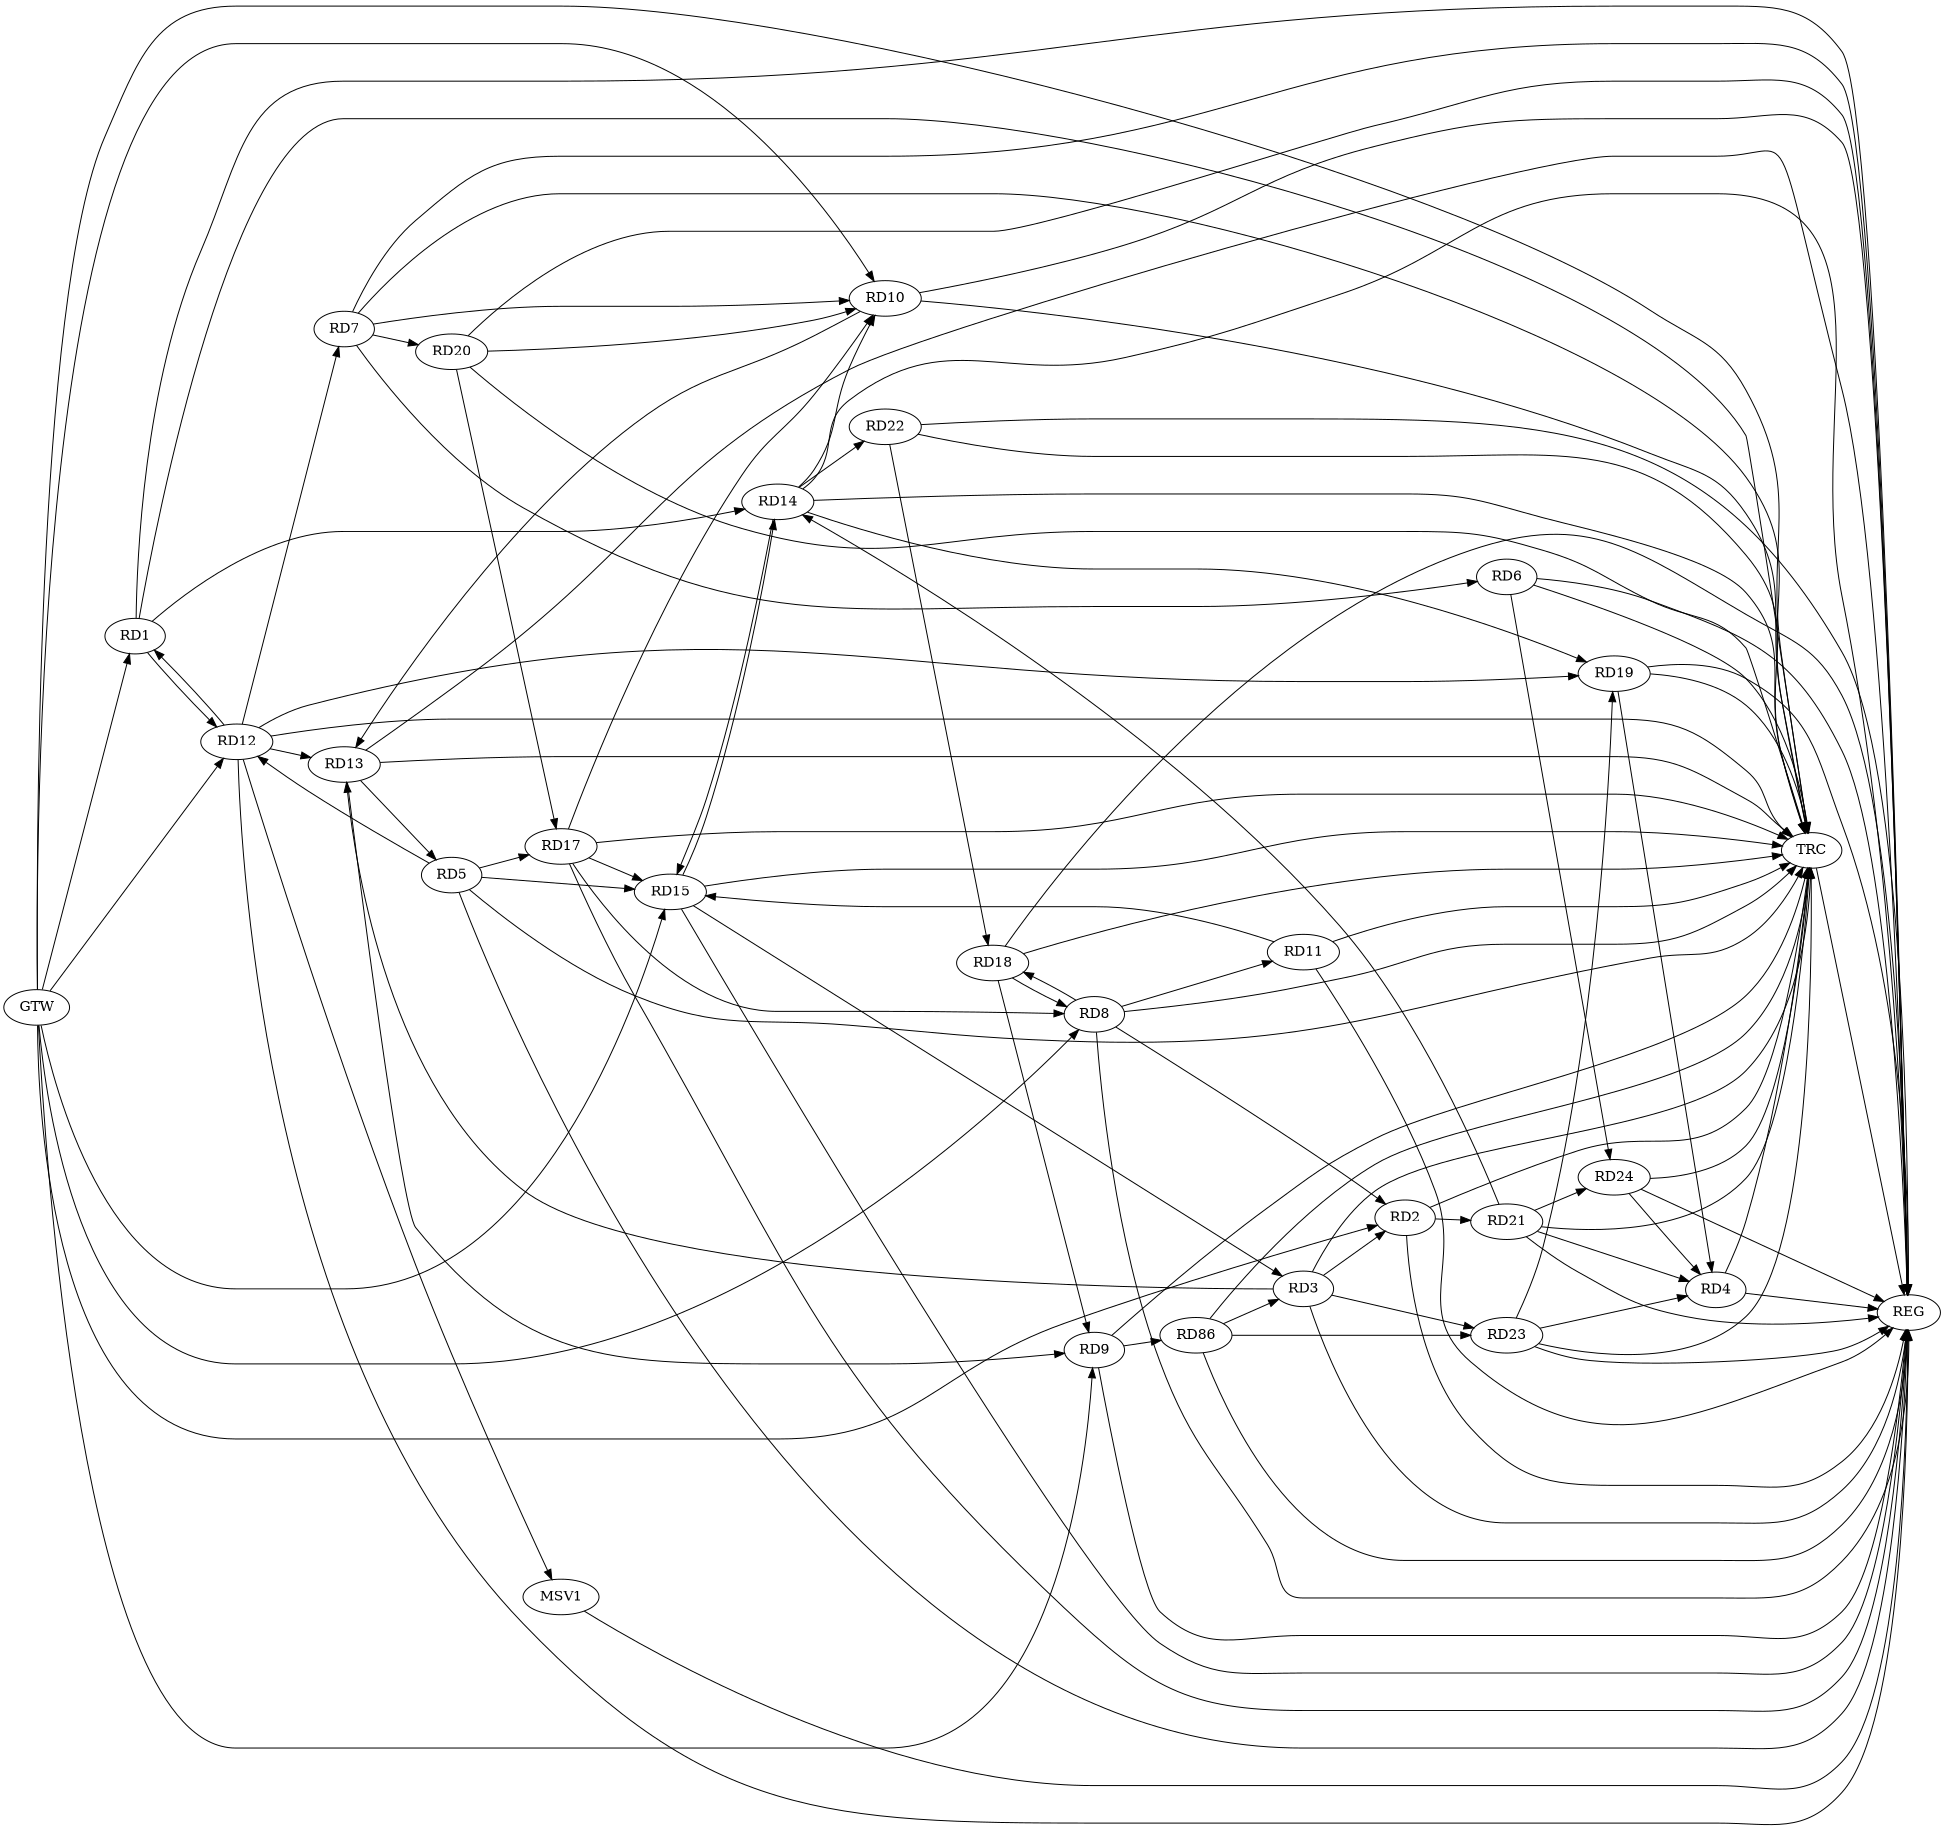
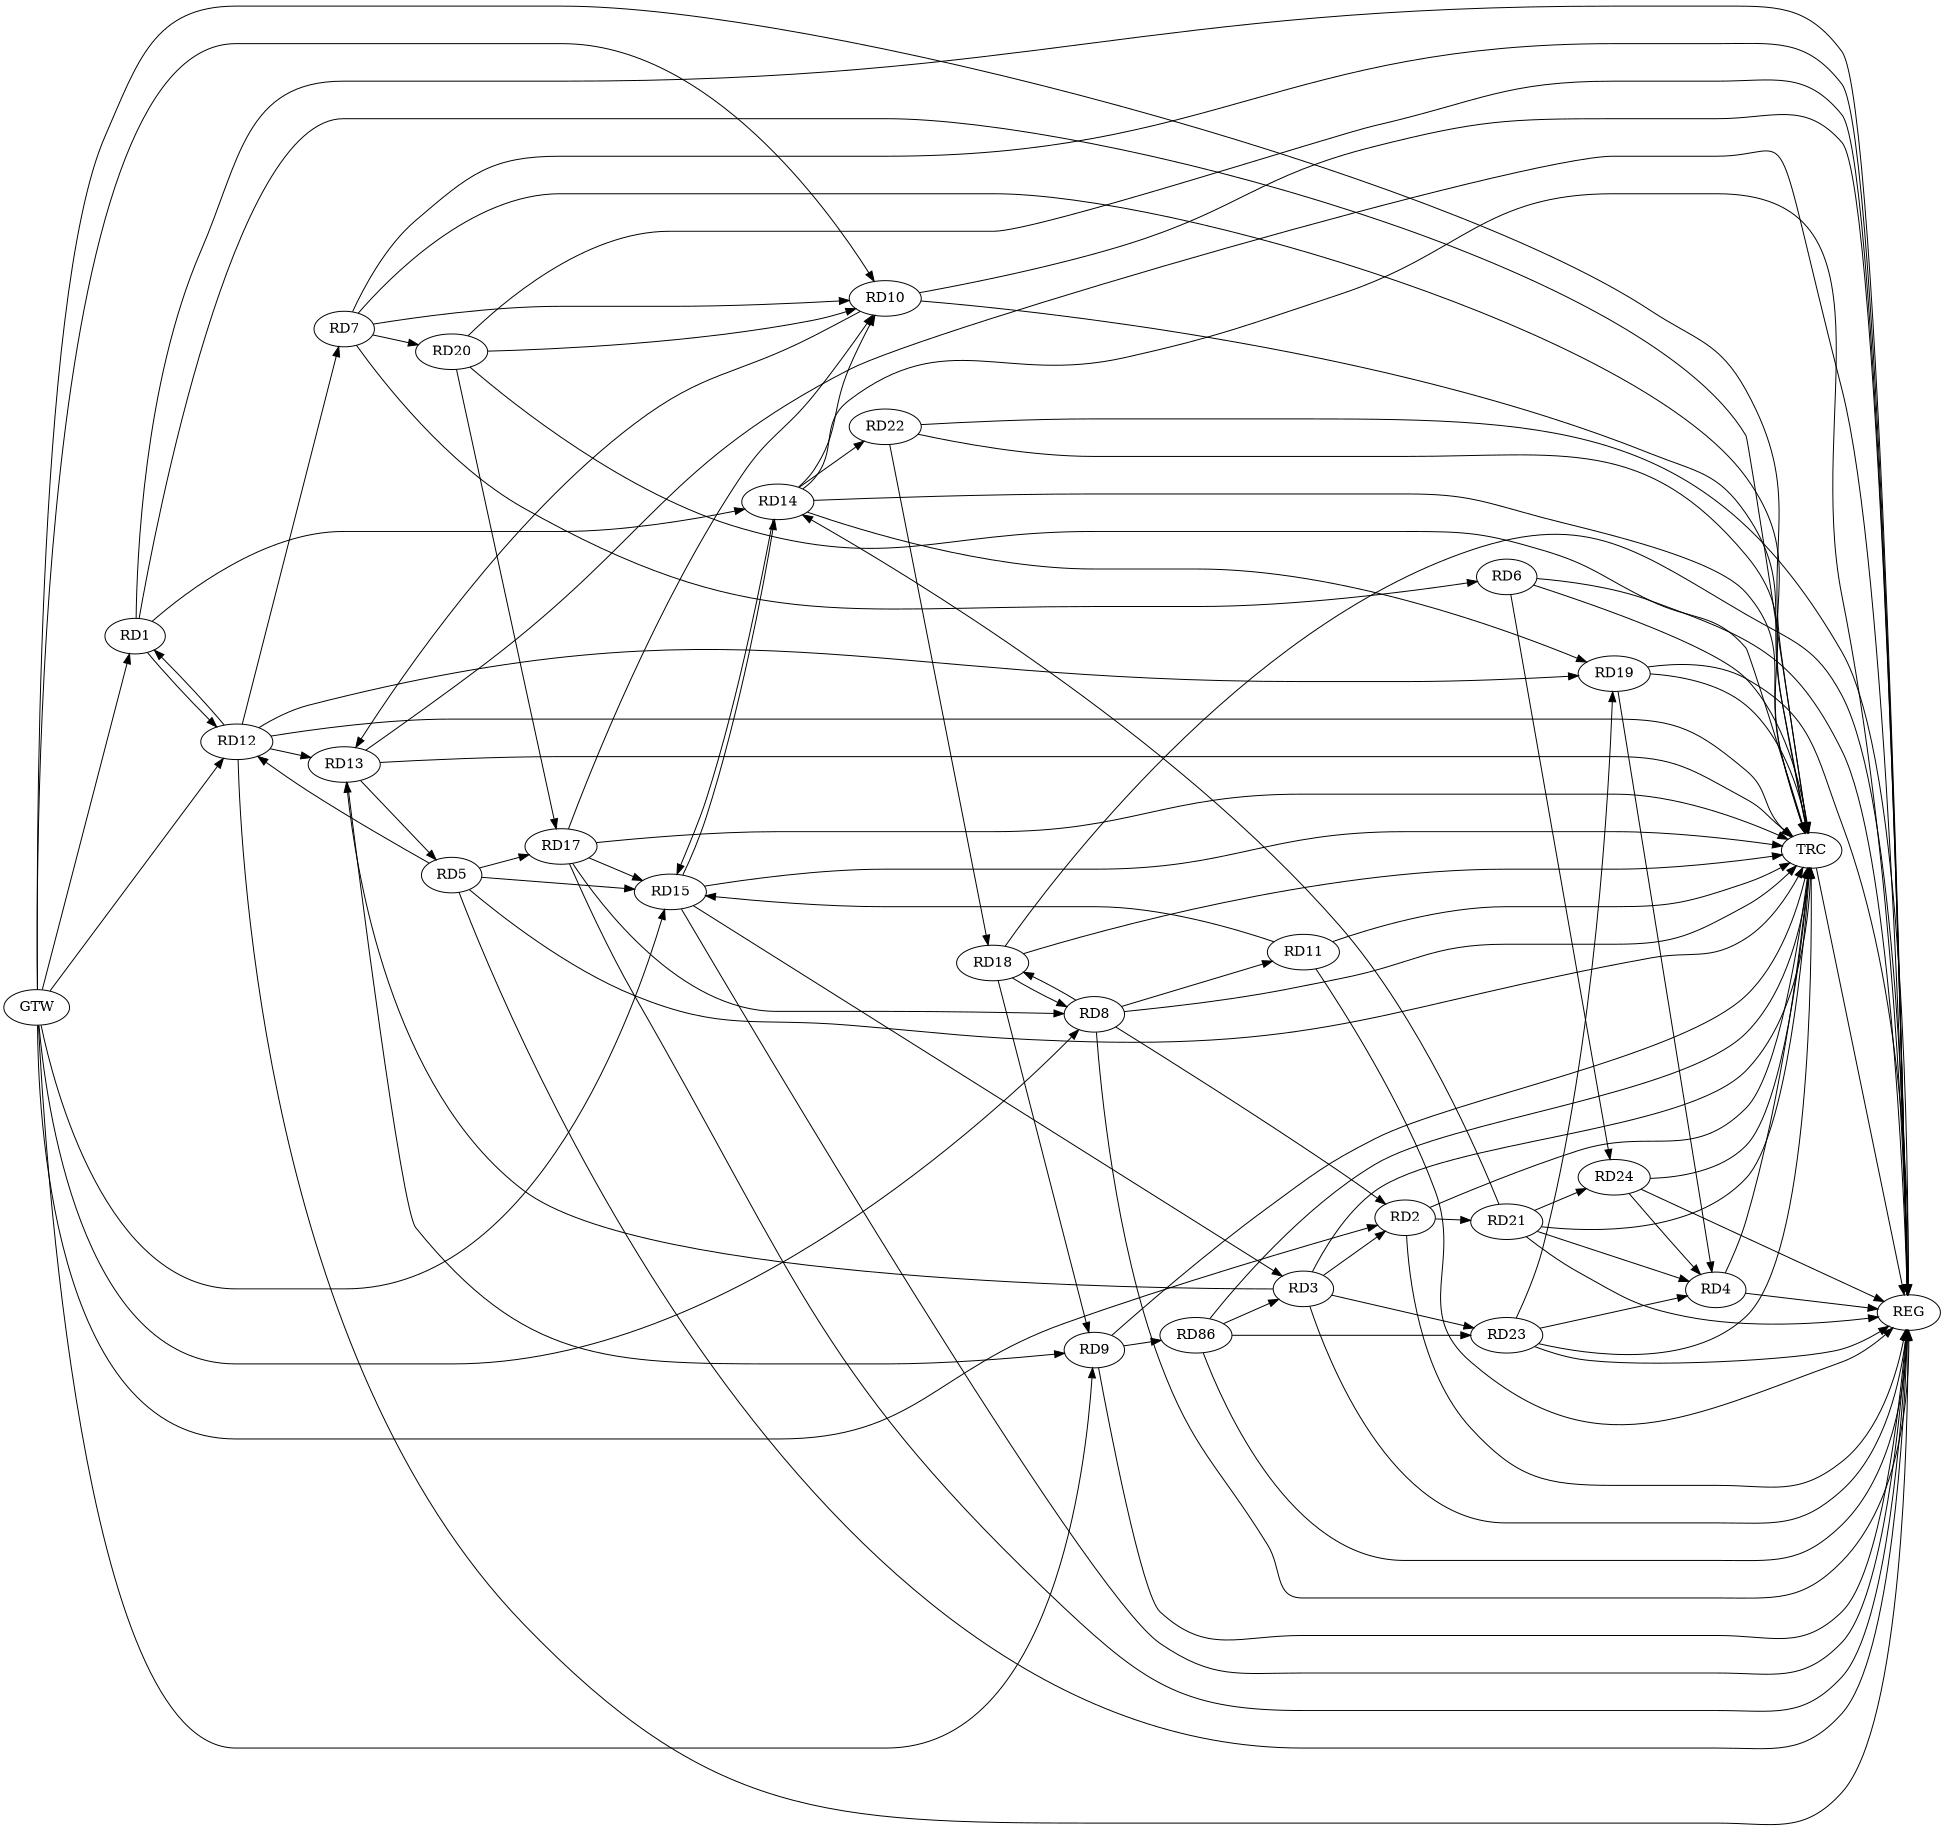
(561, 1597) -> none
